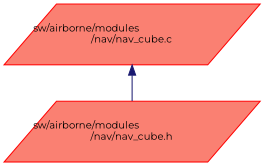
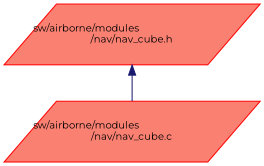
(132, 88) -> (132, 88)
